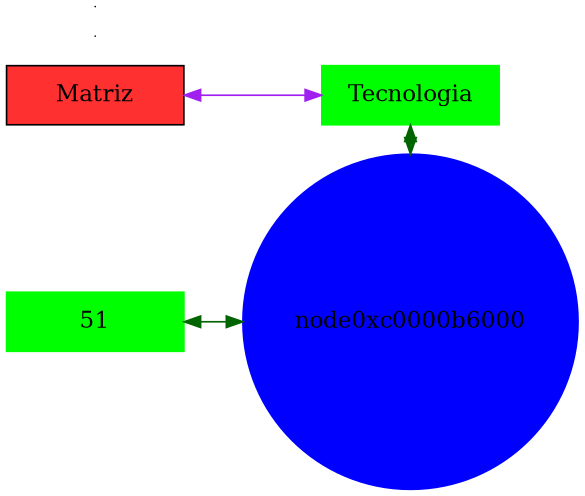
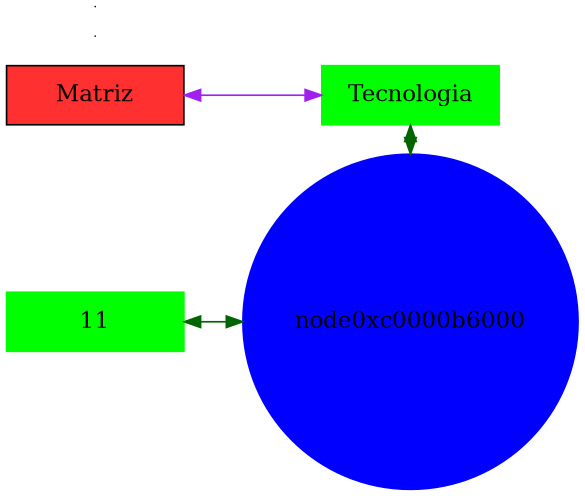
(95, 322) -> (95, 322)
